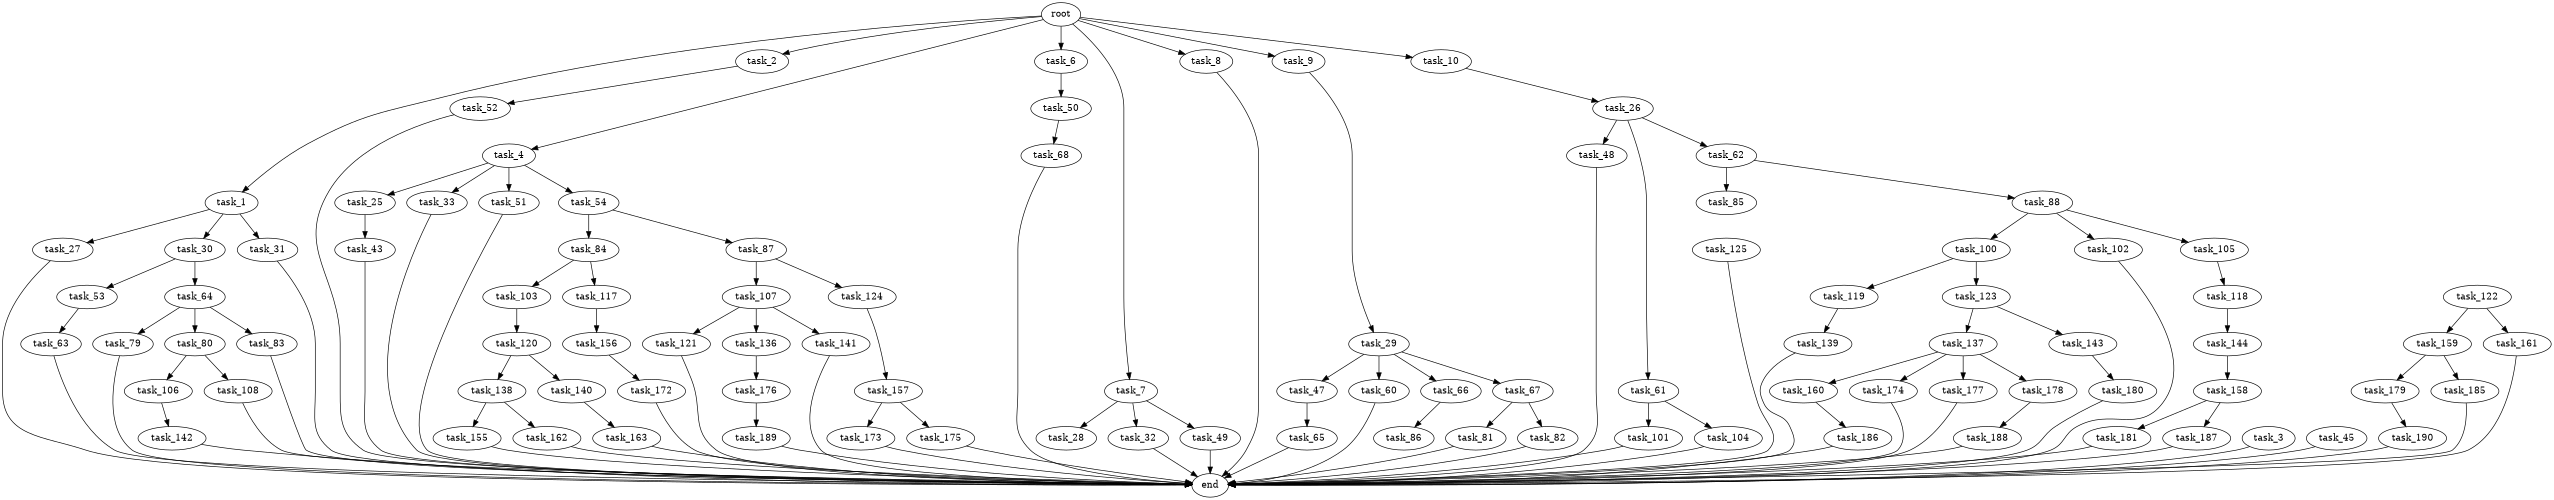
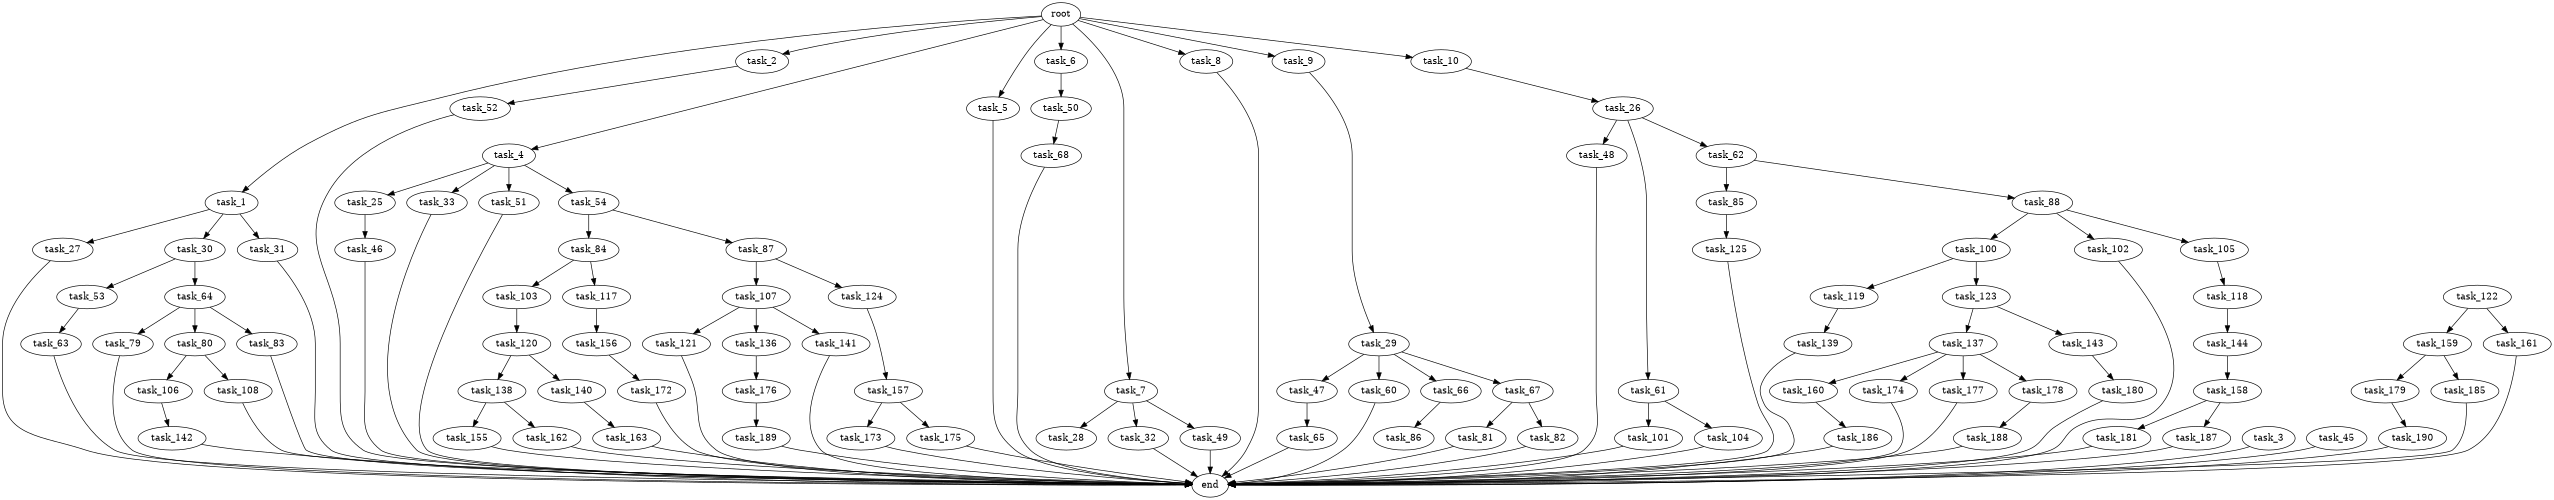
none -> (993, 109)
none -> (1726, 223)
(365, 250) -> (365, 250)
